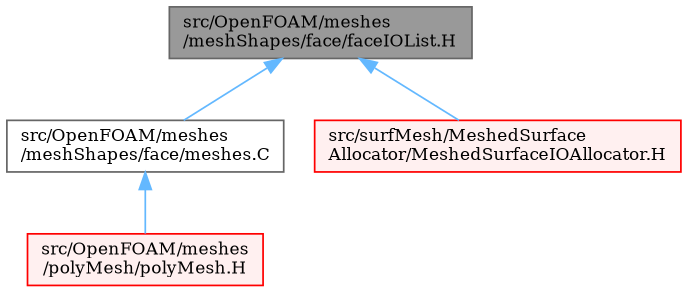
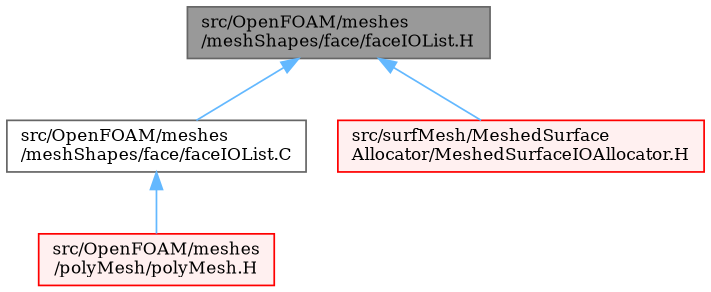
(145, 146) -> (156, 146)
